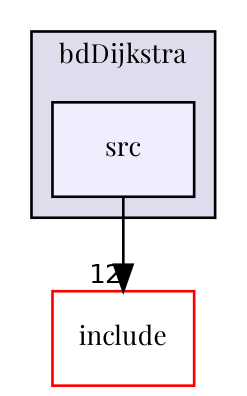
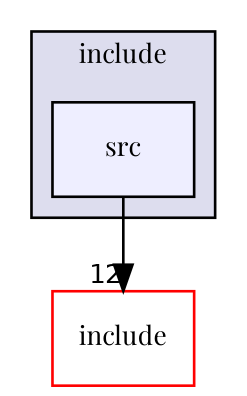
(123, 56) -> (123, 56)
